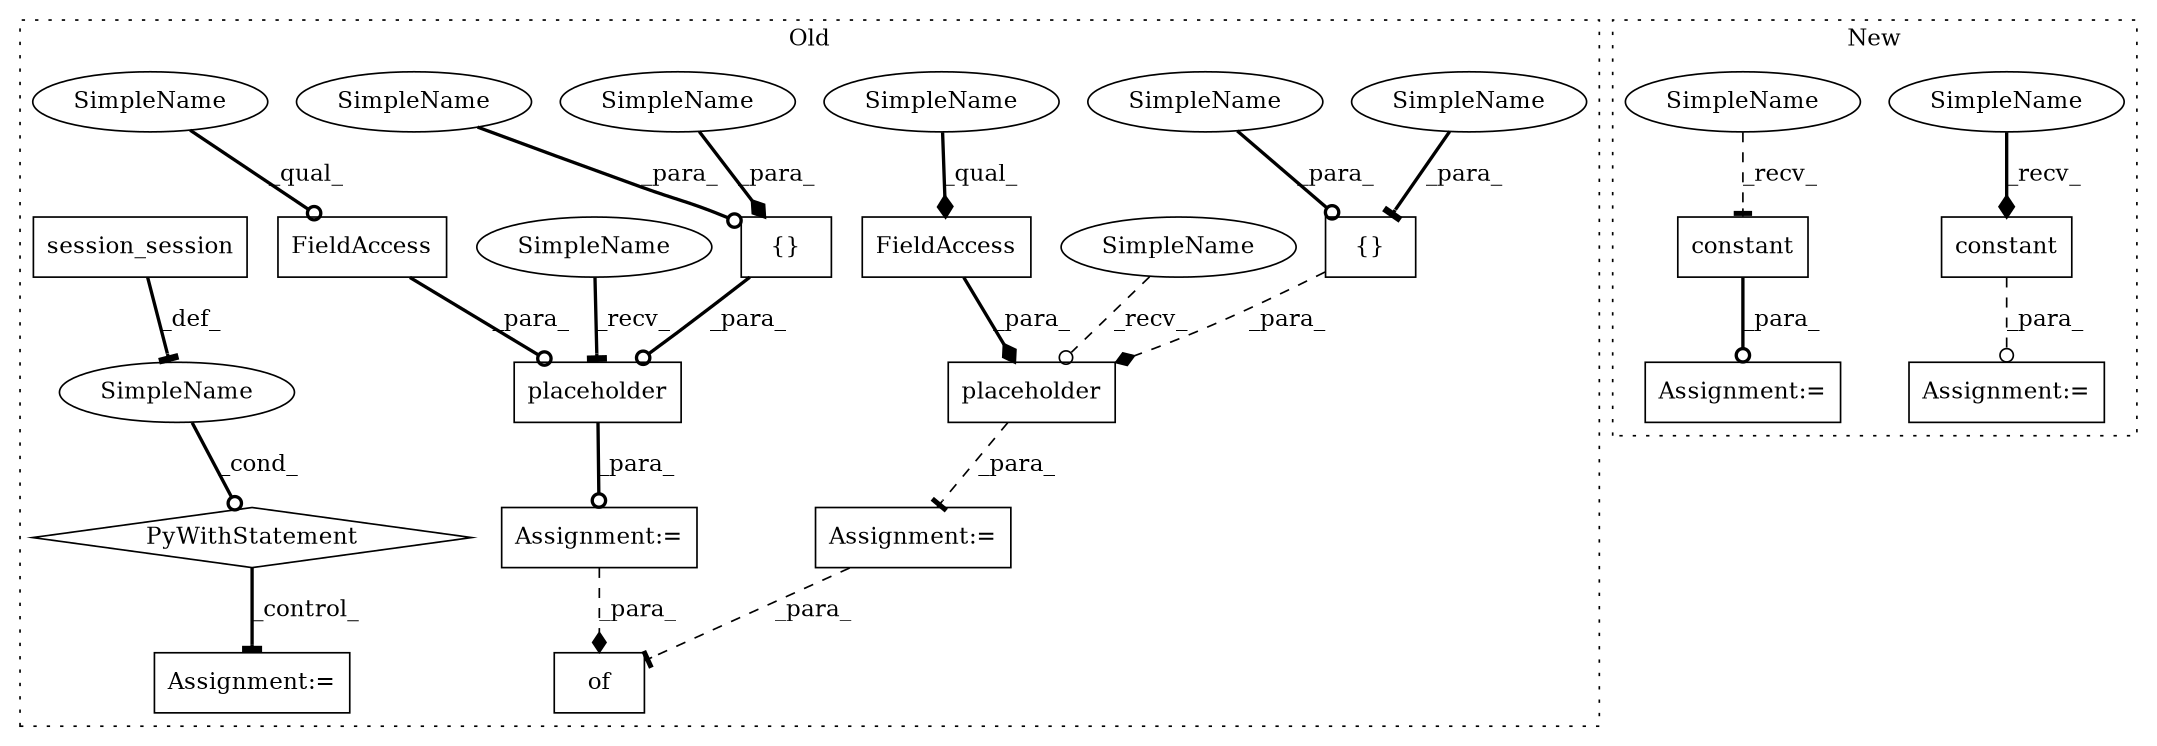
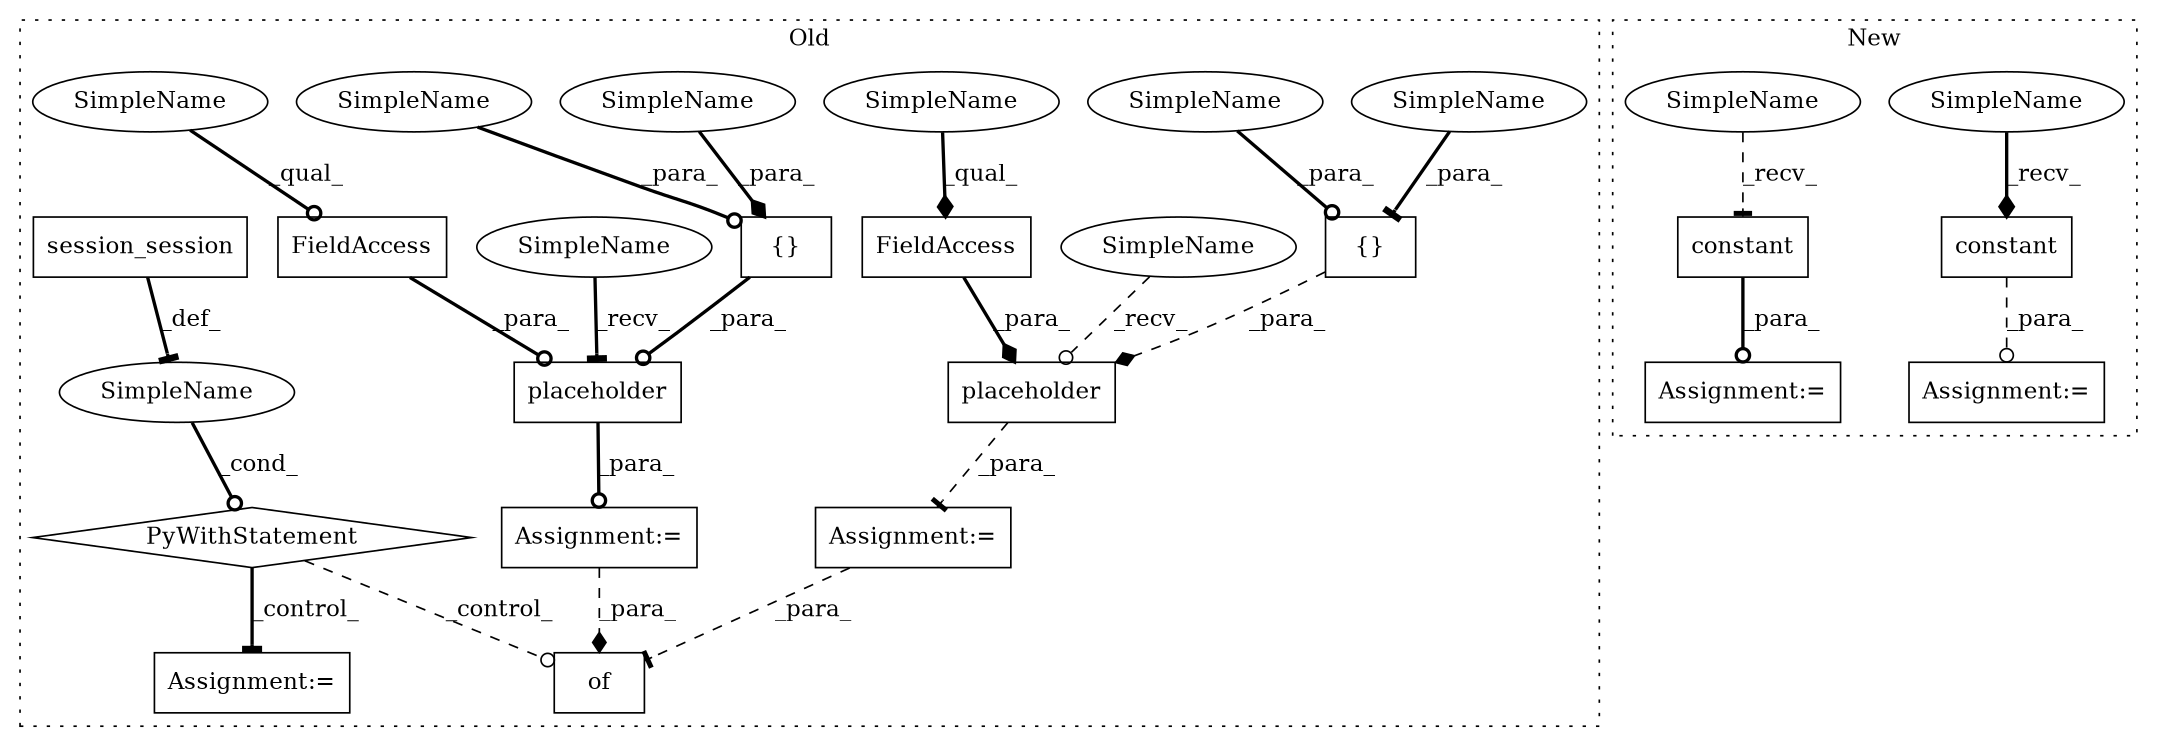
none -> (423, 609)
